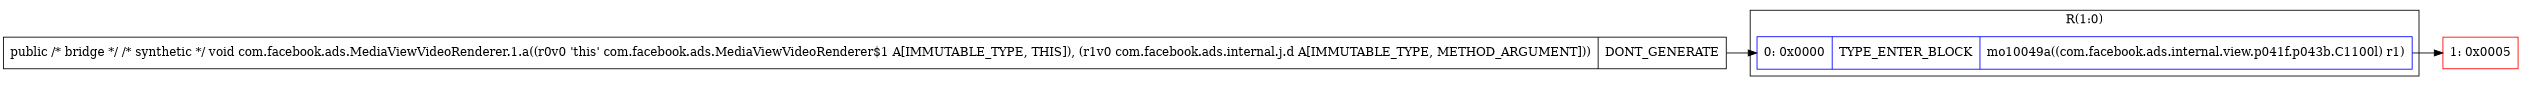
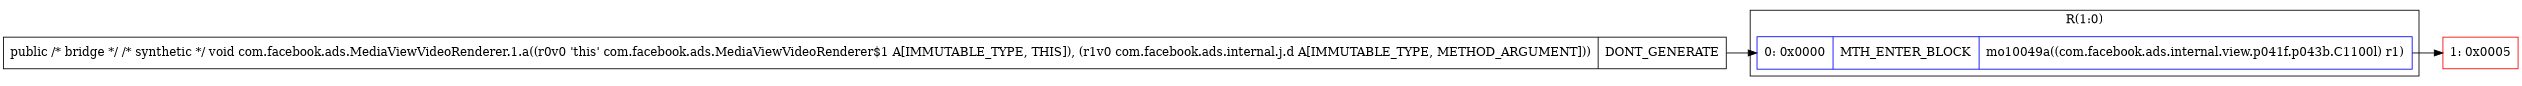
(1906, 53) -> (1906, 53)
